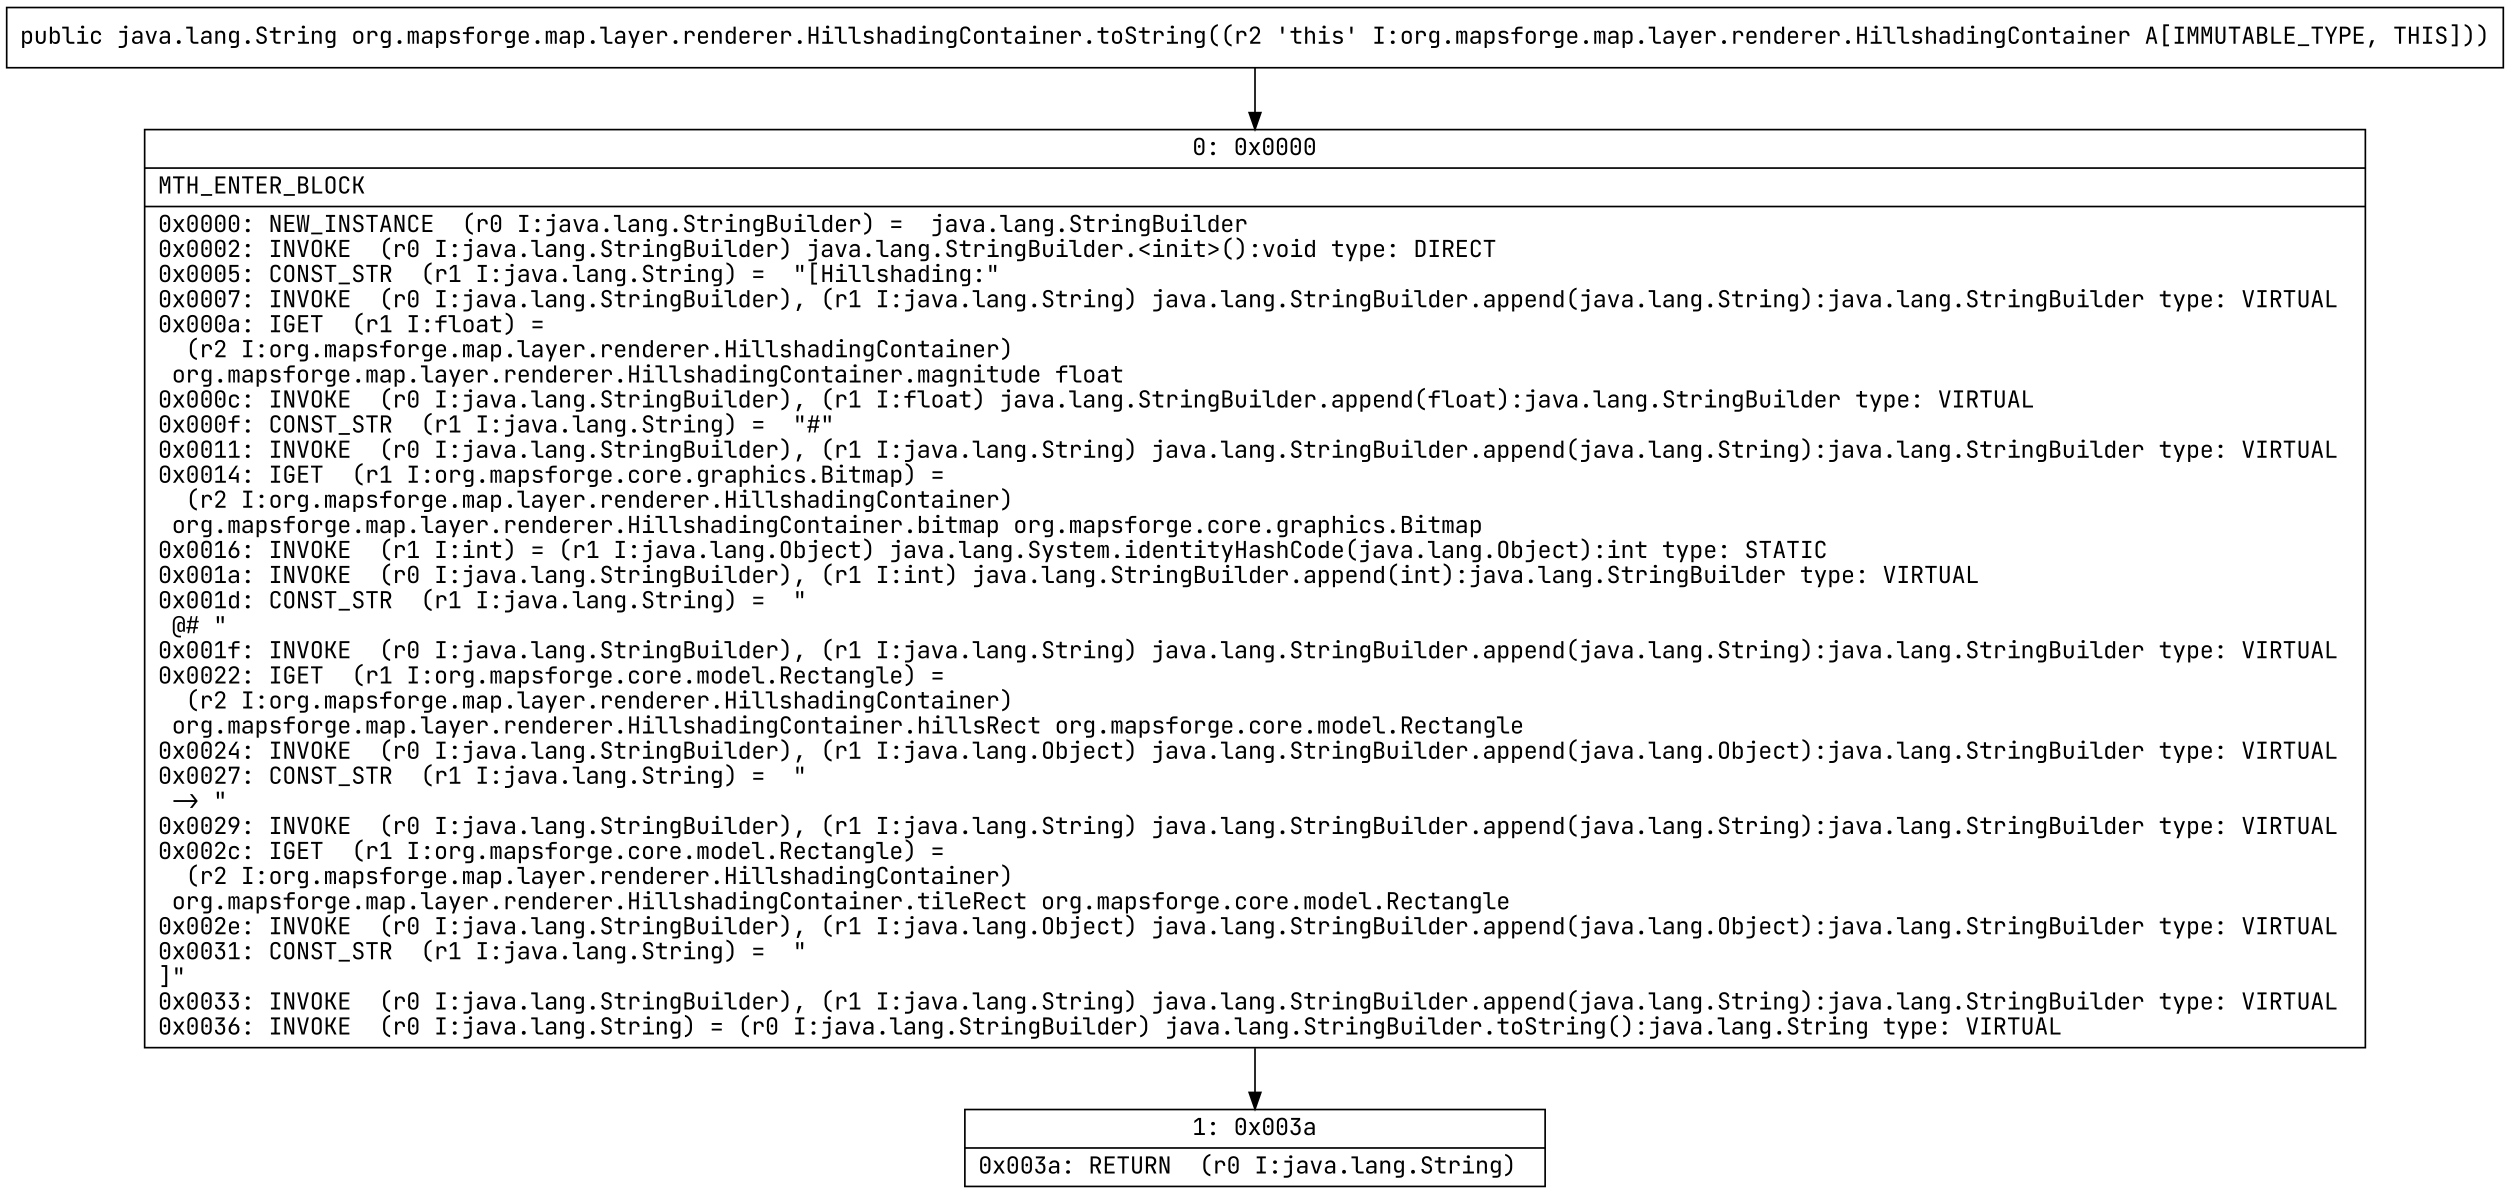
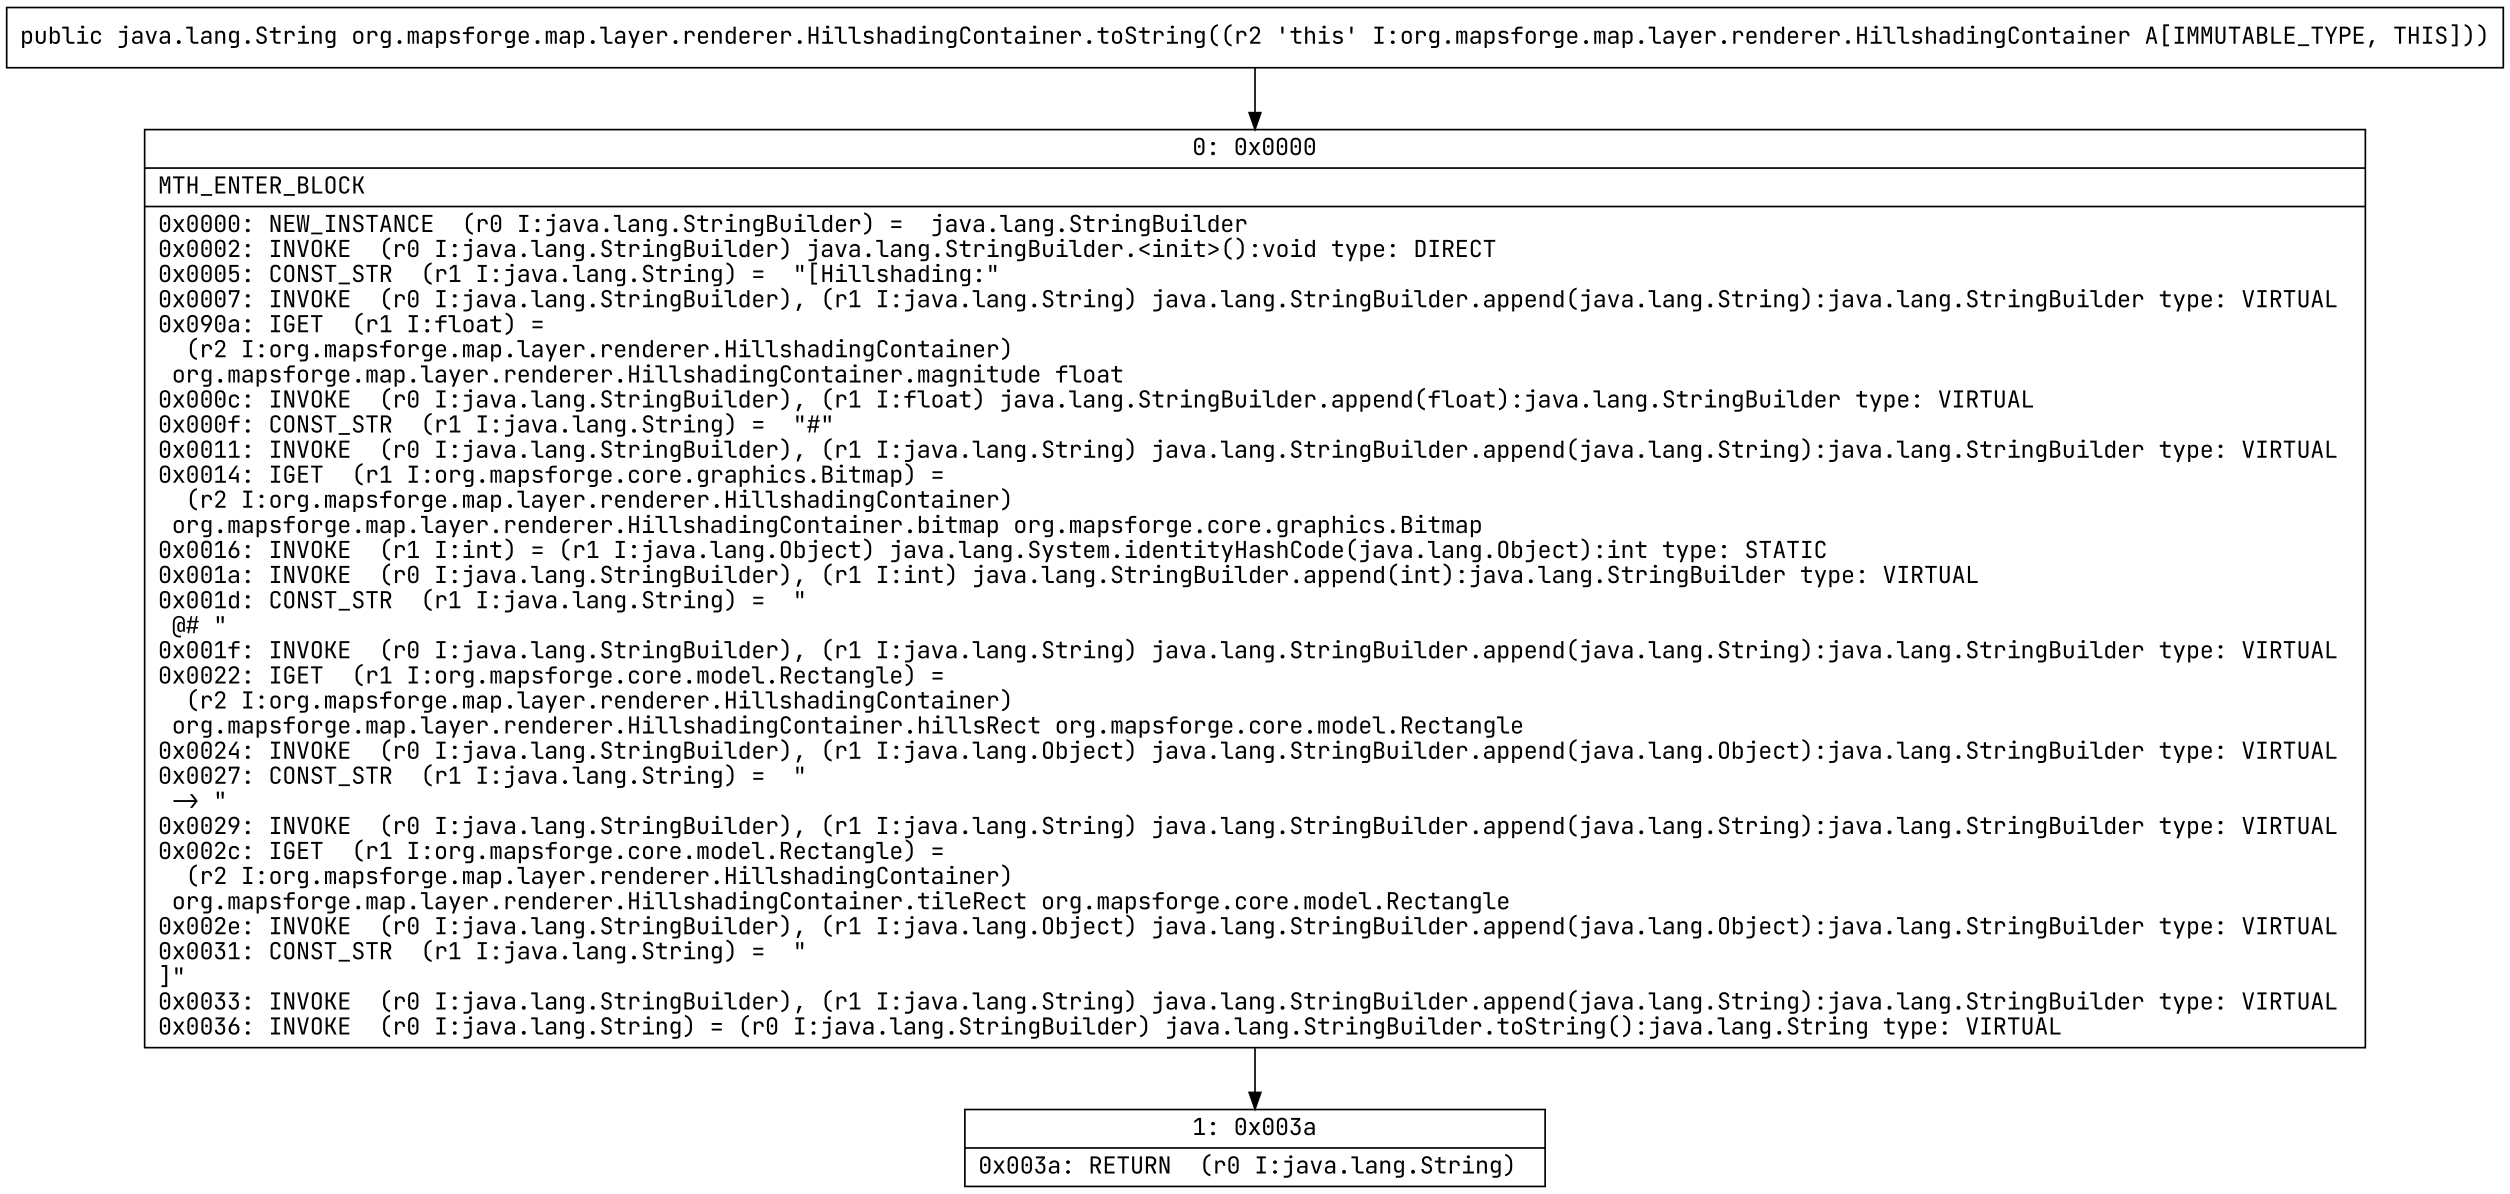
(359, 325) -> (359, 325)
